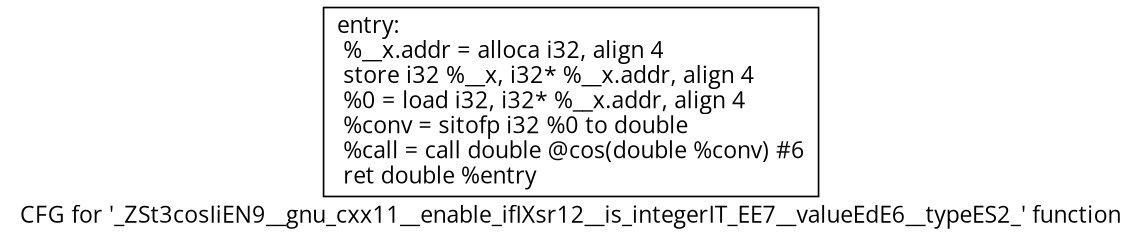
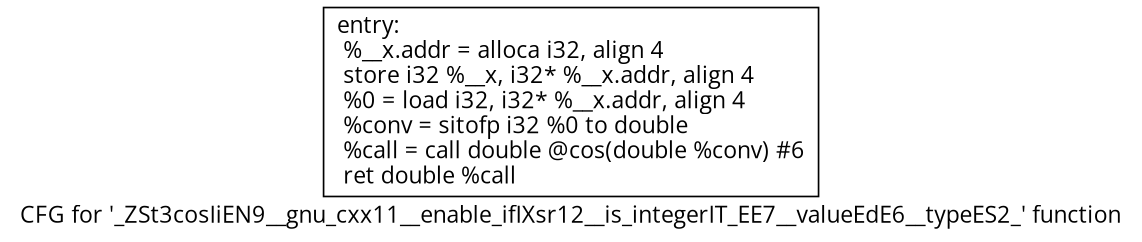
(437, 176) -> (427, 176)
